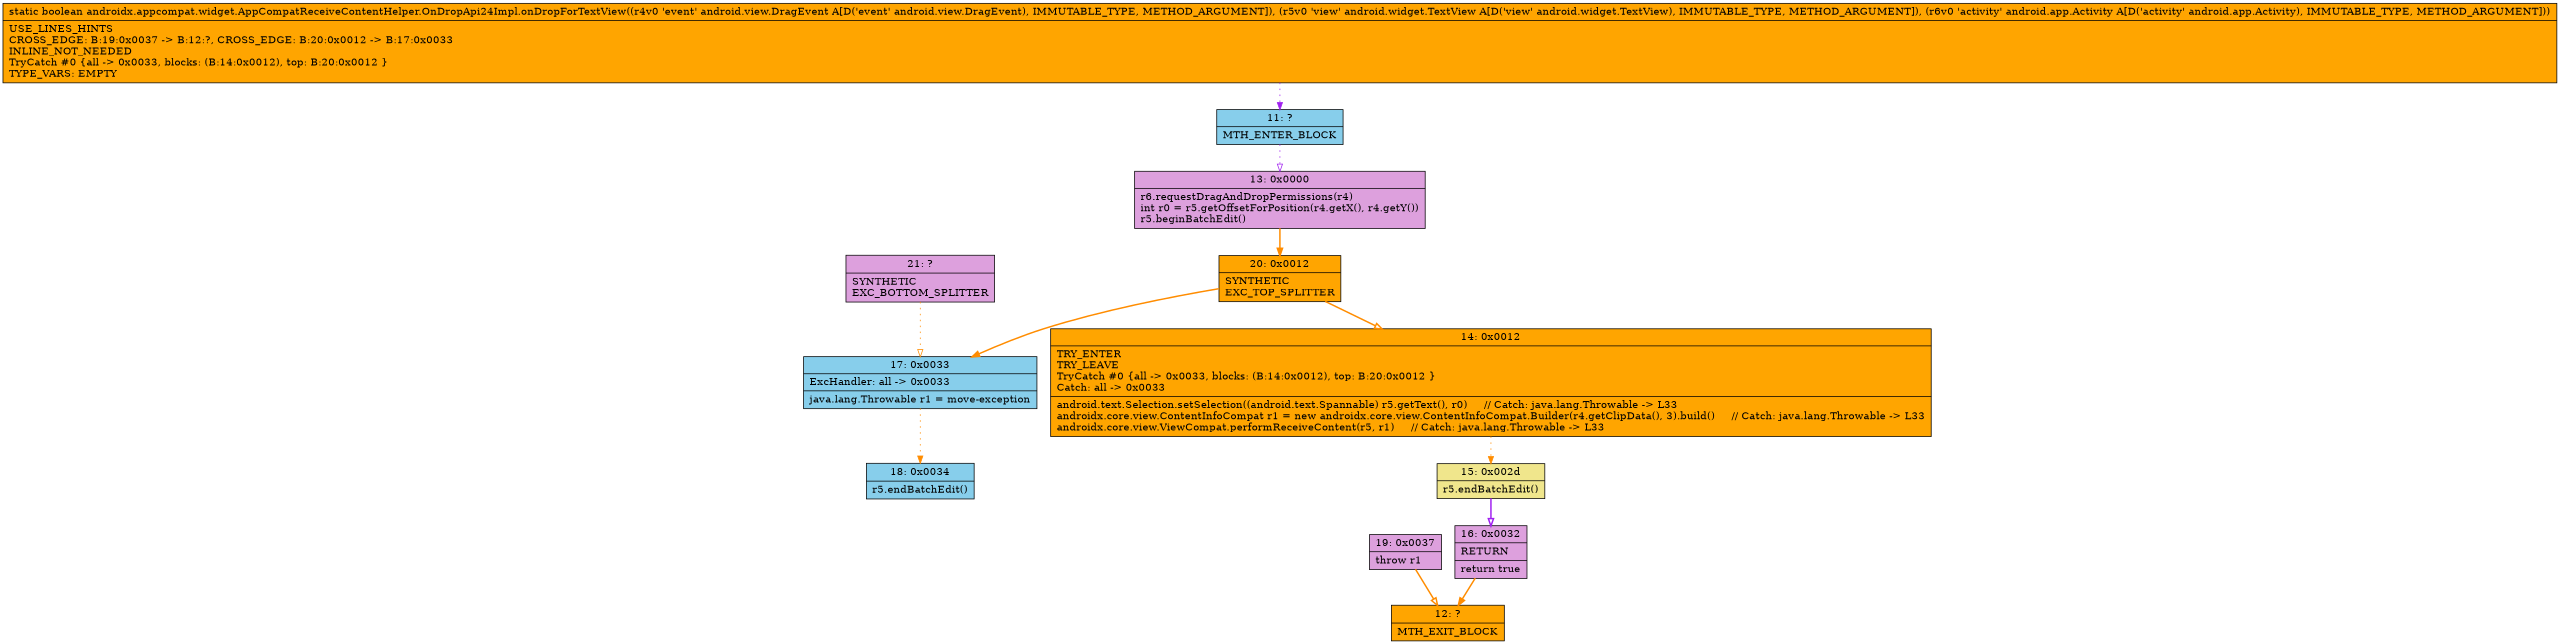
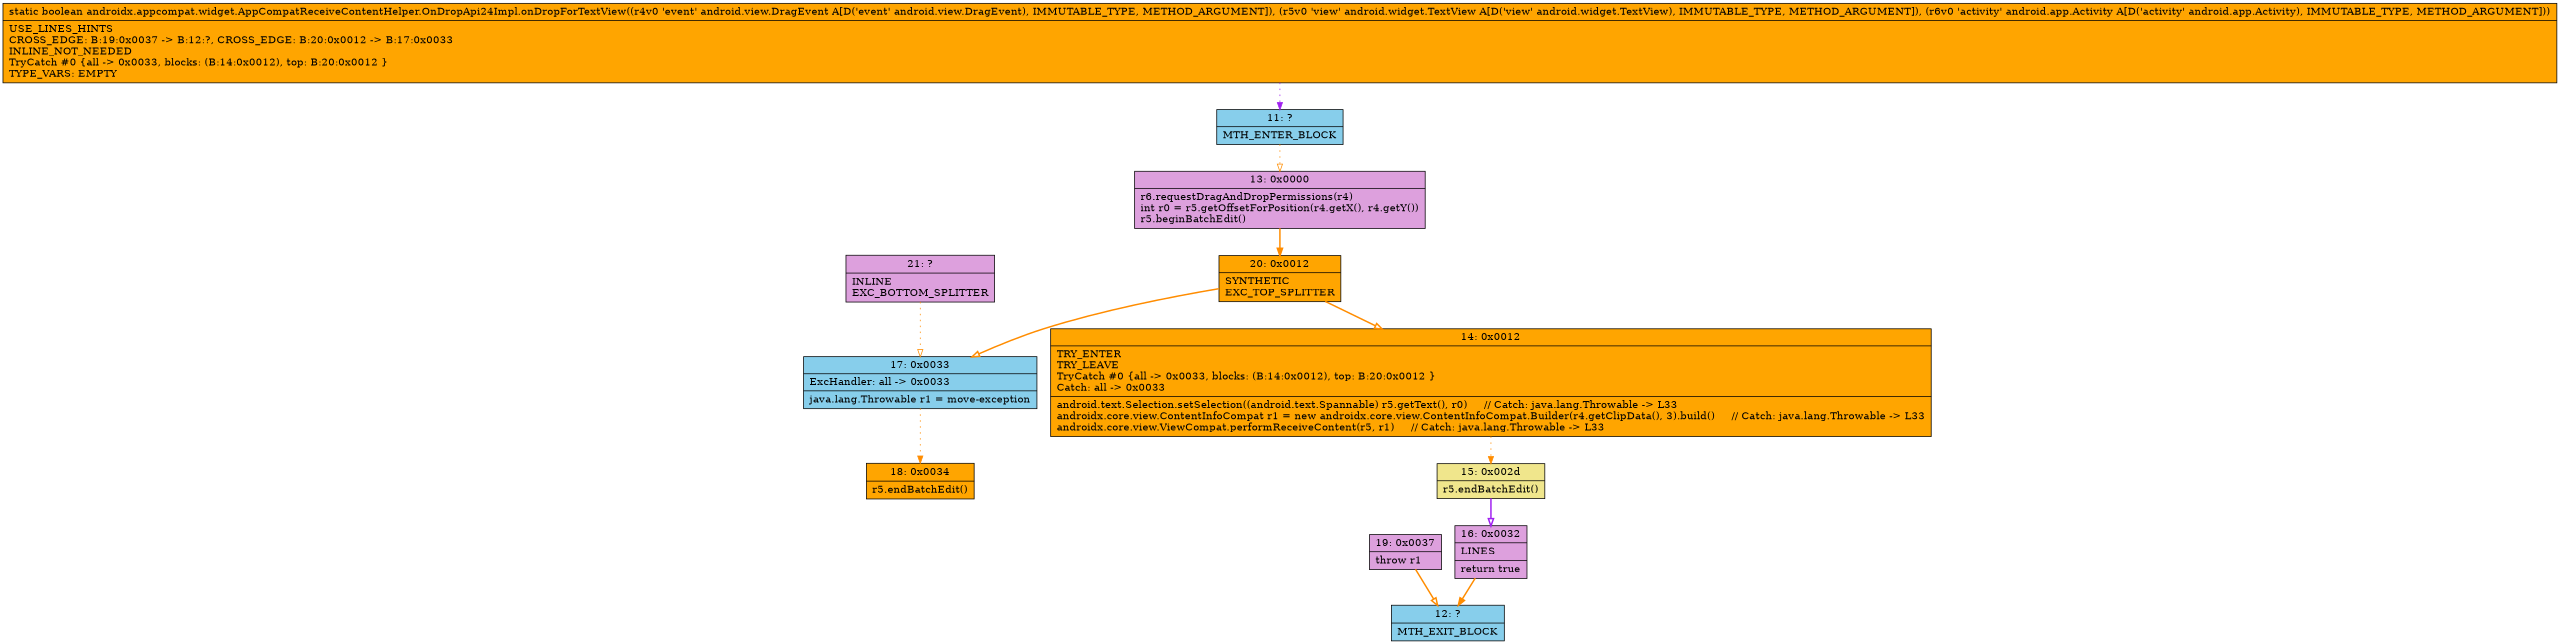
(1280, 154) -> (1280, 154)
(885, 282) -> (872, 282)
(1097, 314) -> (1097, 314)
(920, 481) -> (920, 481)
(1485, 551) -> (1478, 551)
(1448, 623) -> (1448, 623)
